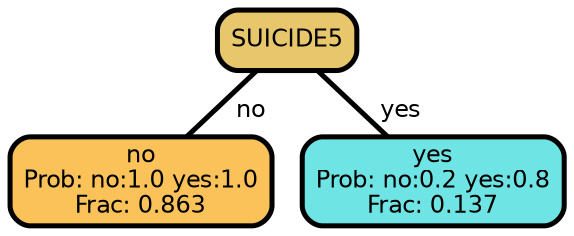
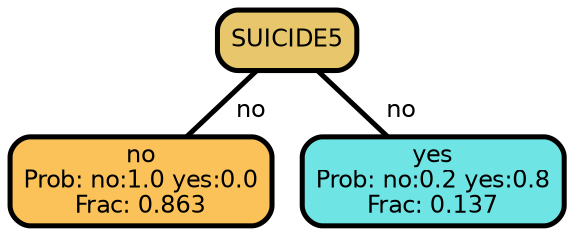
(397, 111) -> (397, 111)
(141, 181) -> (141, 181)
